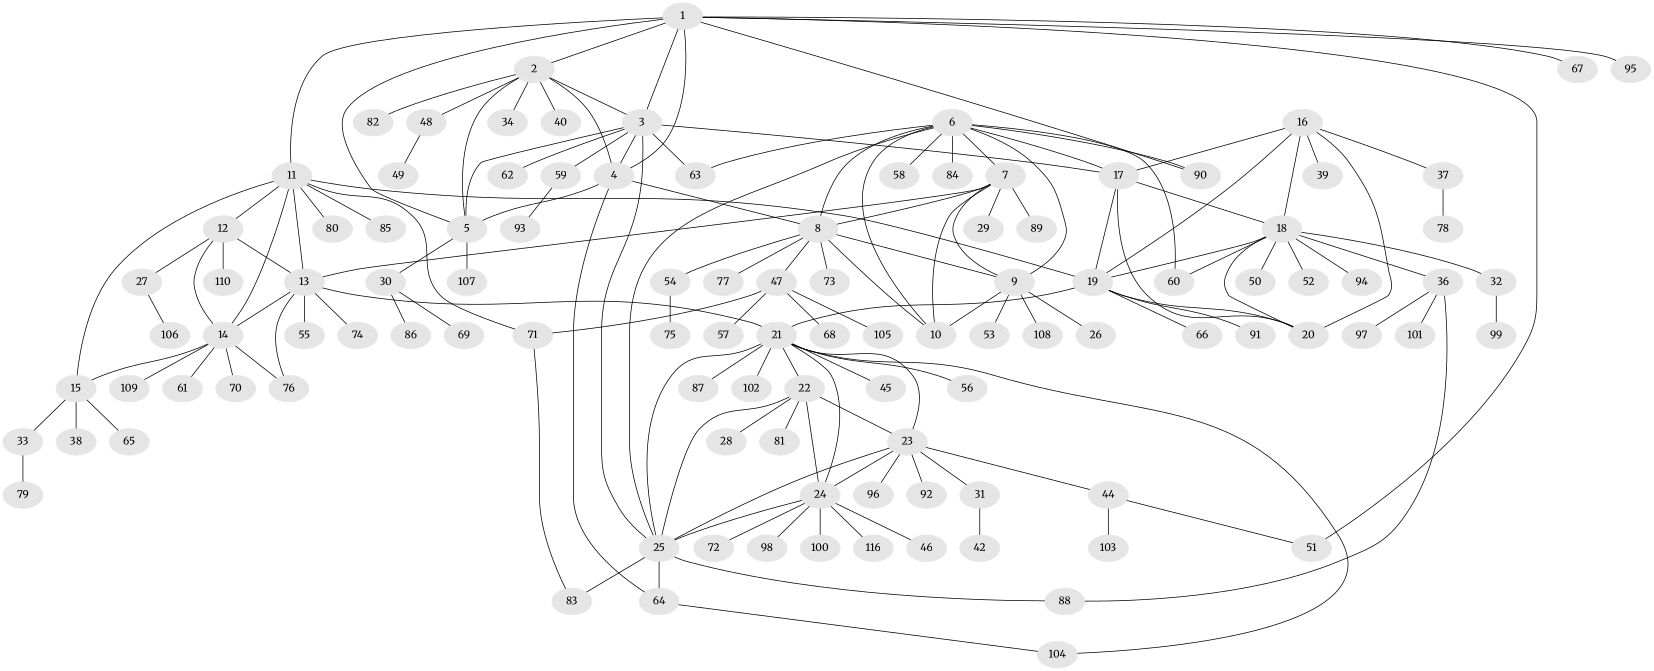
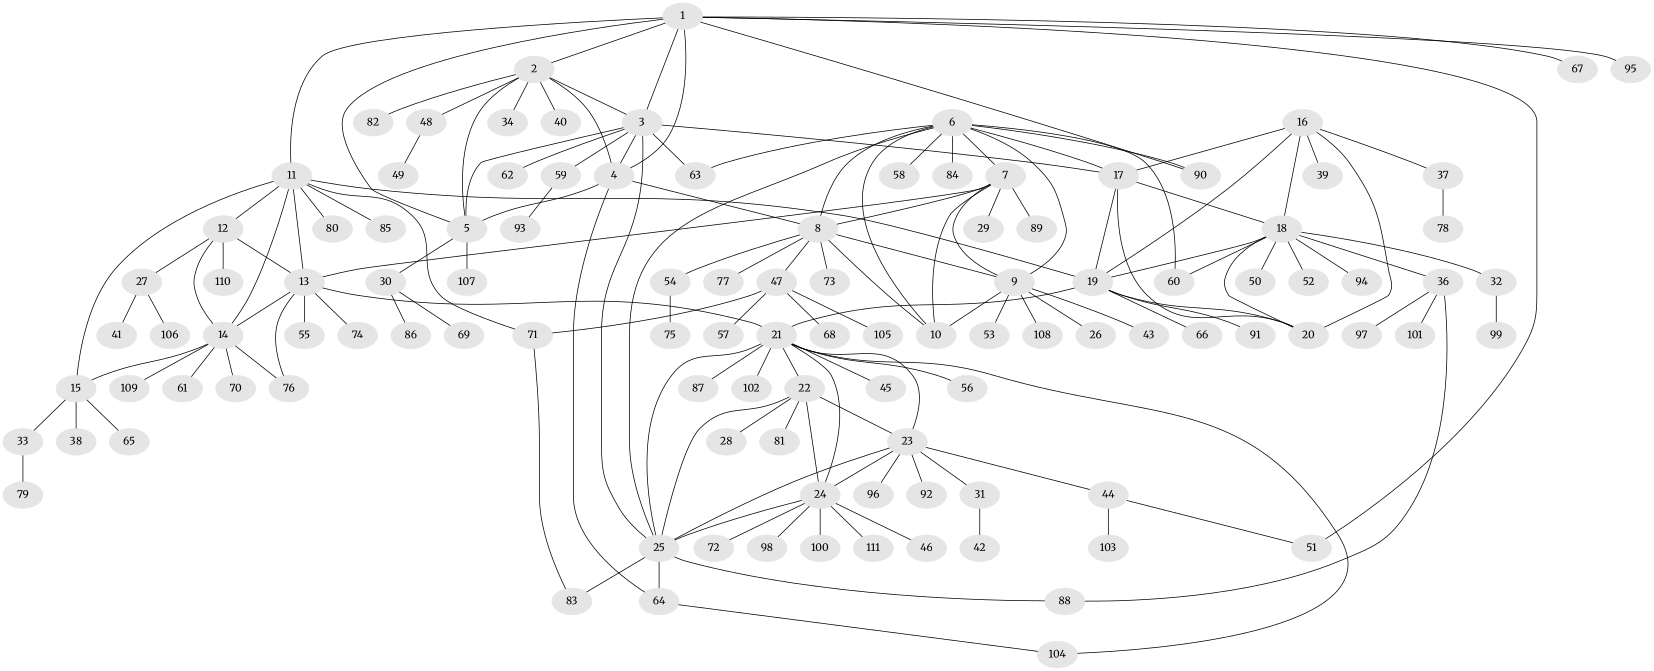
none -> (117, 335)
none -> (1149, 335)
(873, 548) -> (873, 548)
